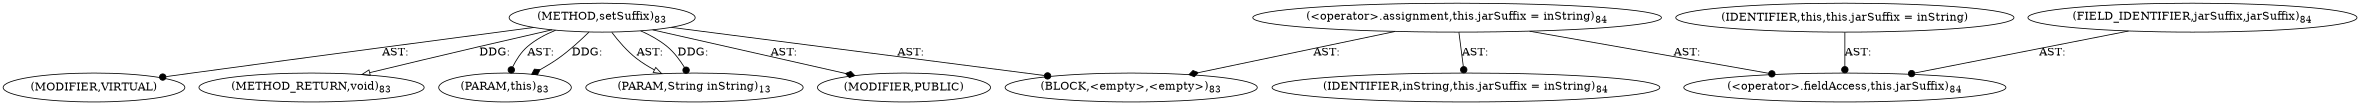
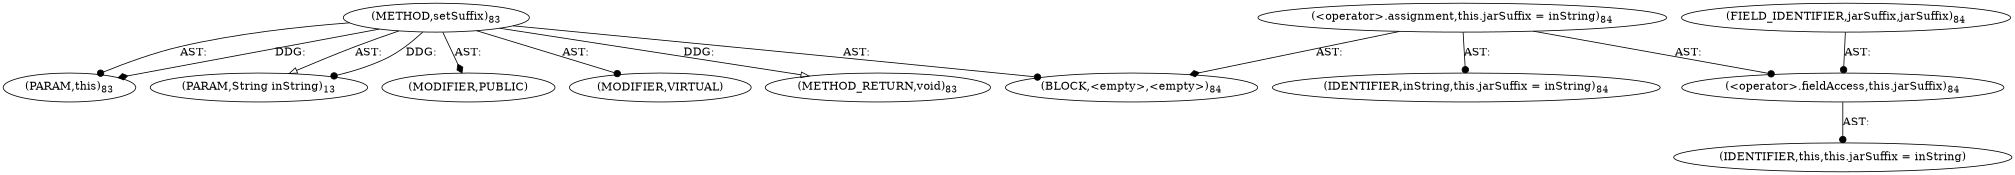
(1845, 49) -> (1843, 119)
(1215, 86) -> (1216, 86)
